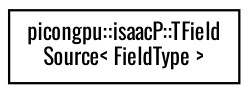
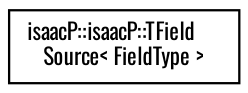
(124, 47) -> (124, 47)
